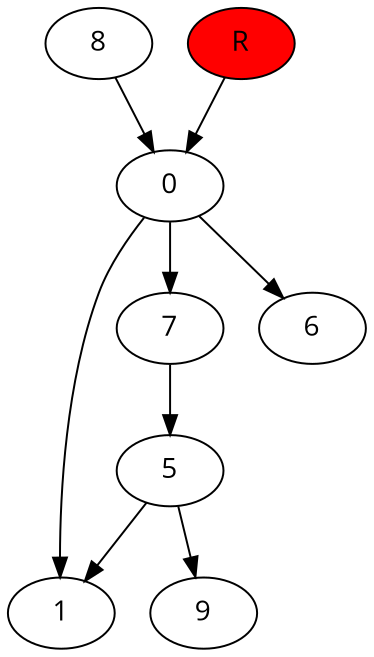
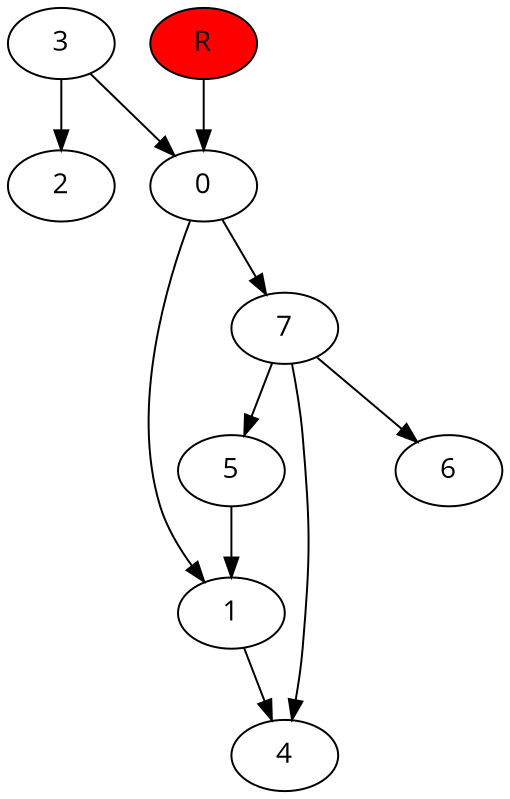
(99, 44) -> (61, 44)
none -> (61, 186)
(234, 250) -> (360, 393)
(204, 613) -> none
none -> (285, 756)
